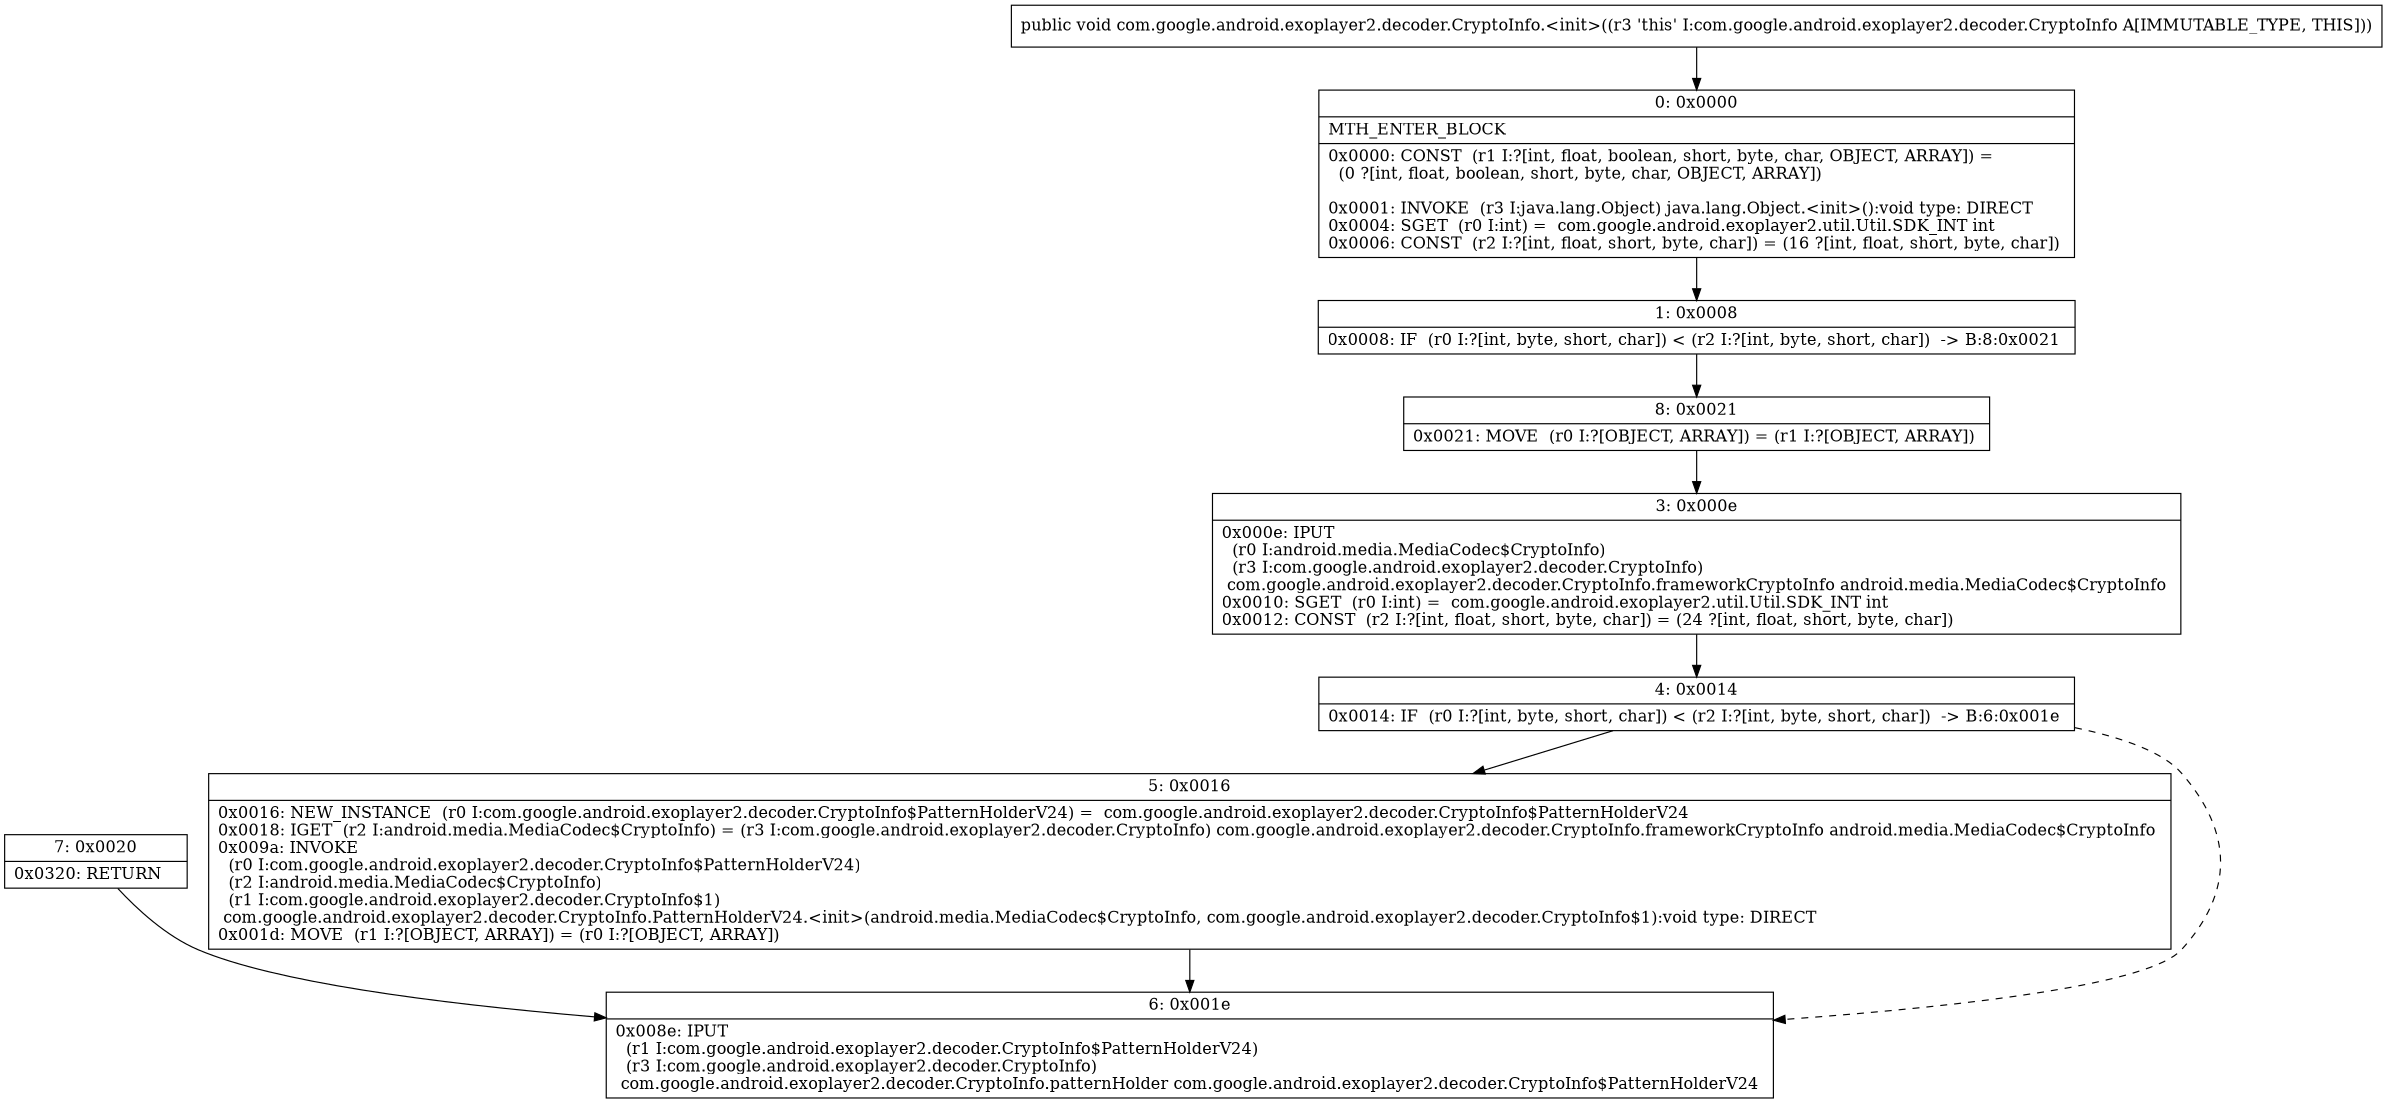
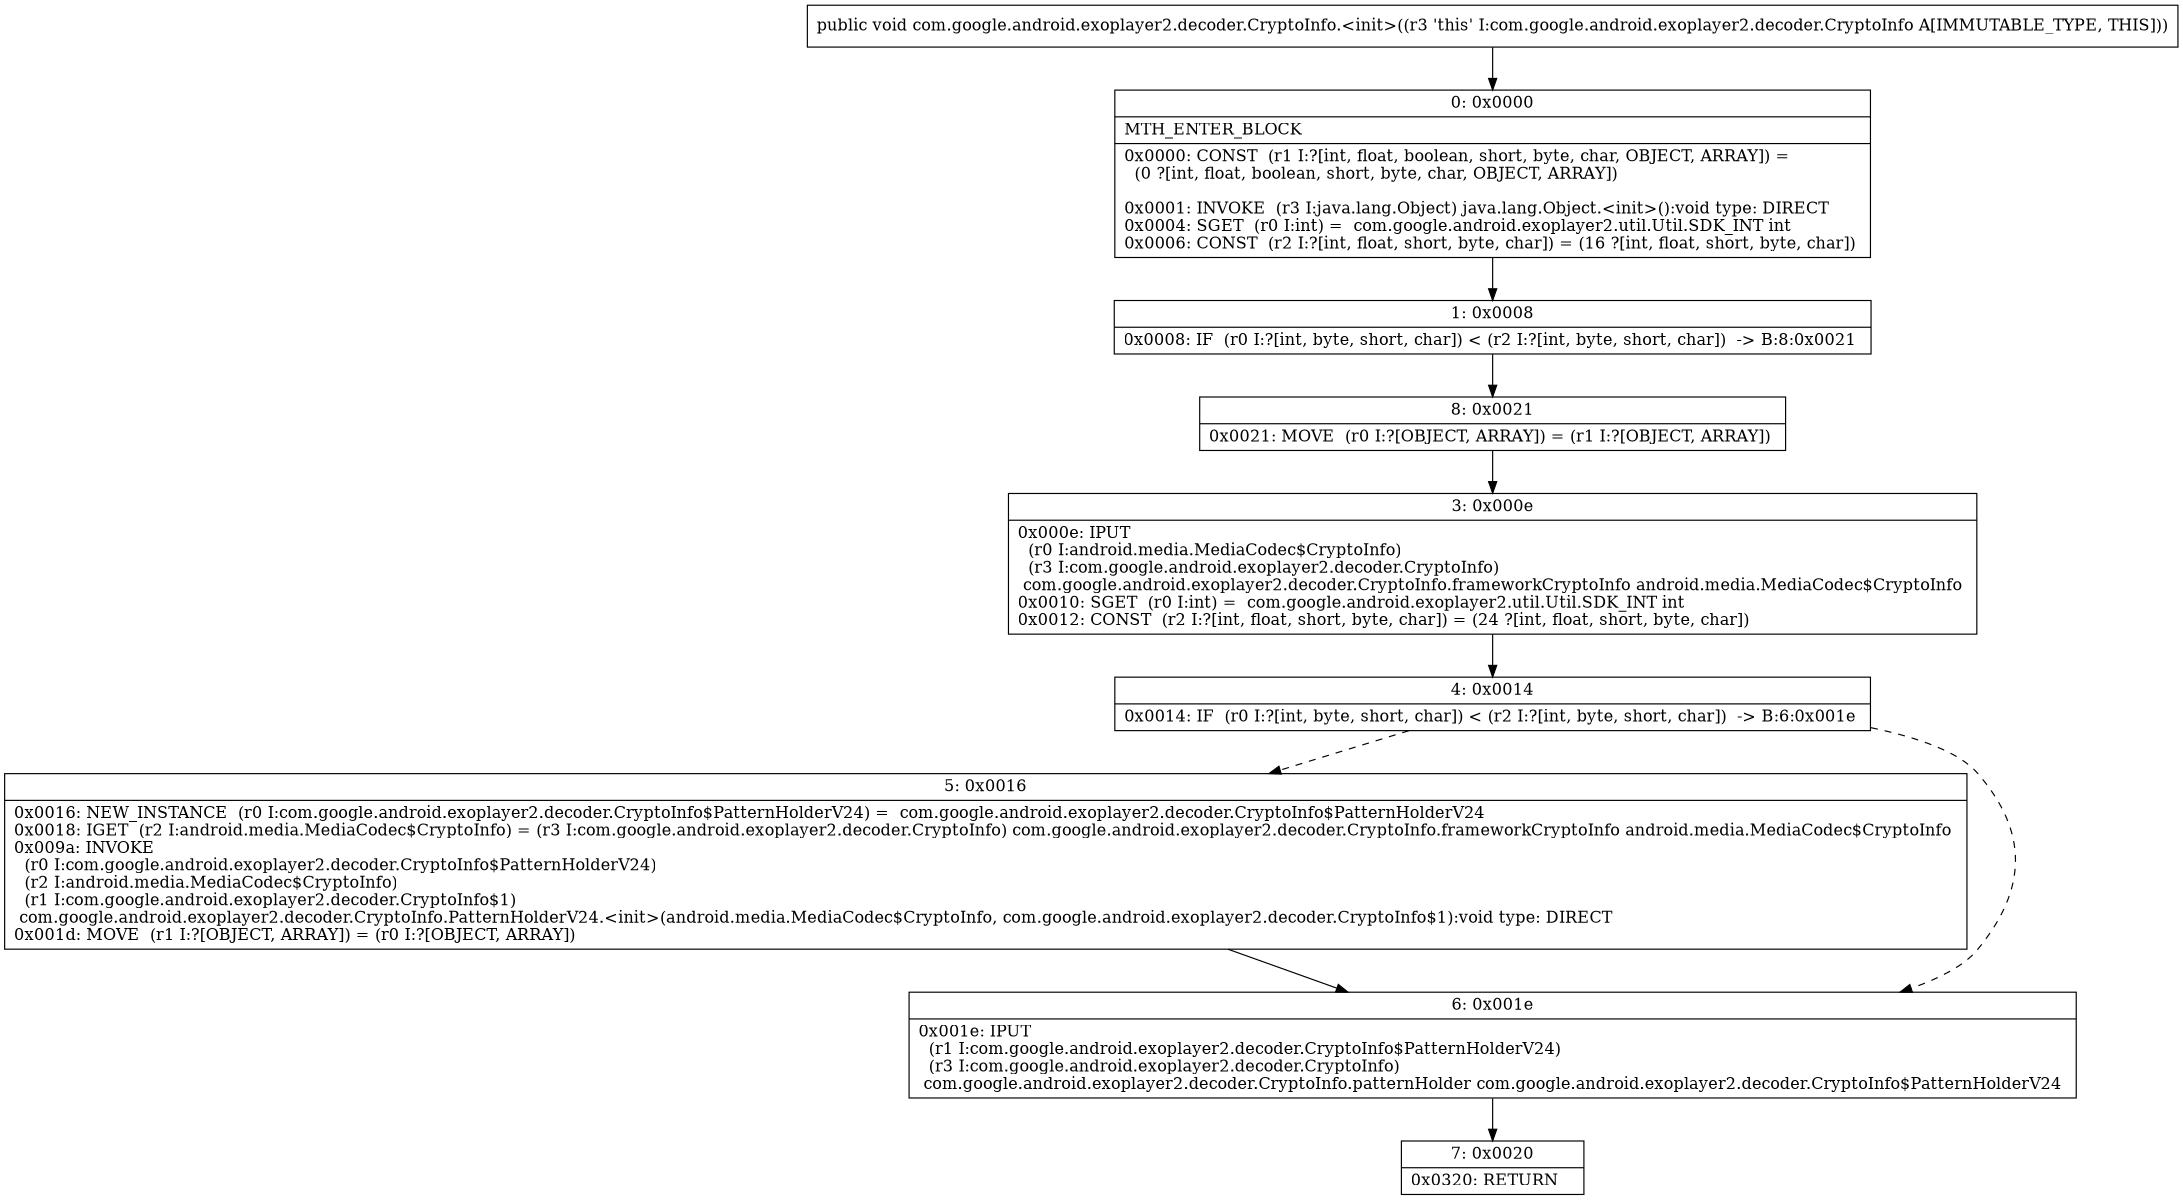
(1549, 750) -> (1345, 750)
(344, 987) -> (1493, 1114)
(677, 1032) -> (980, 1032)
